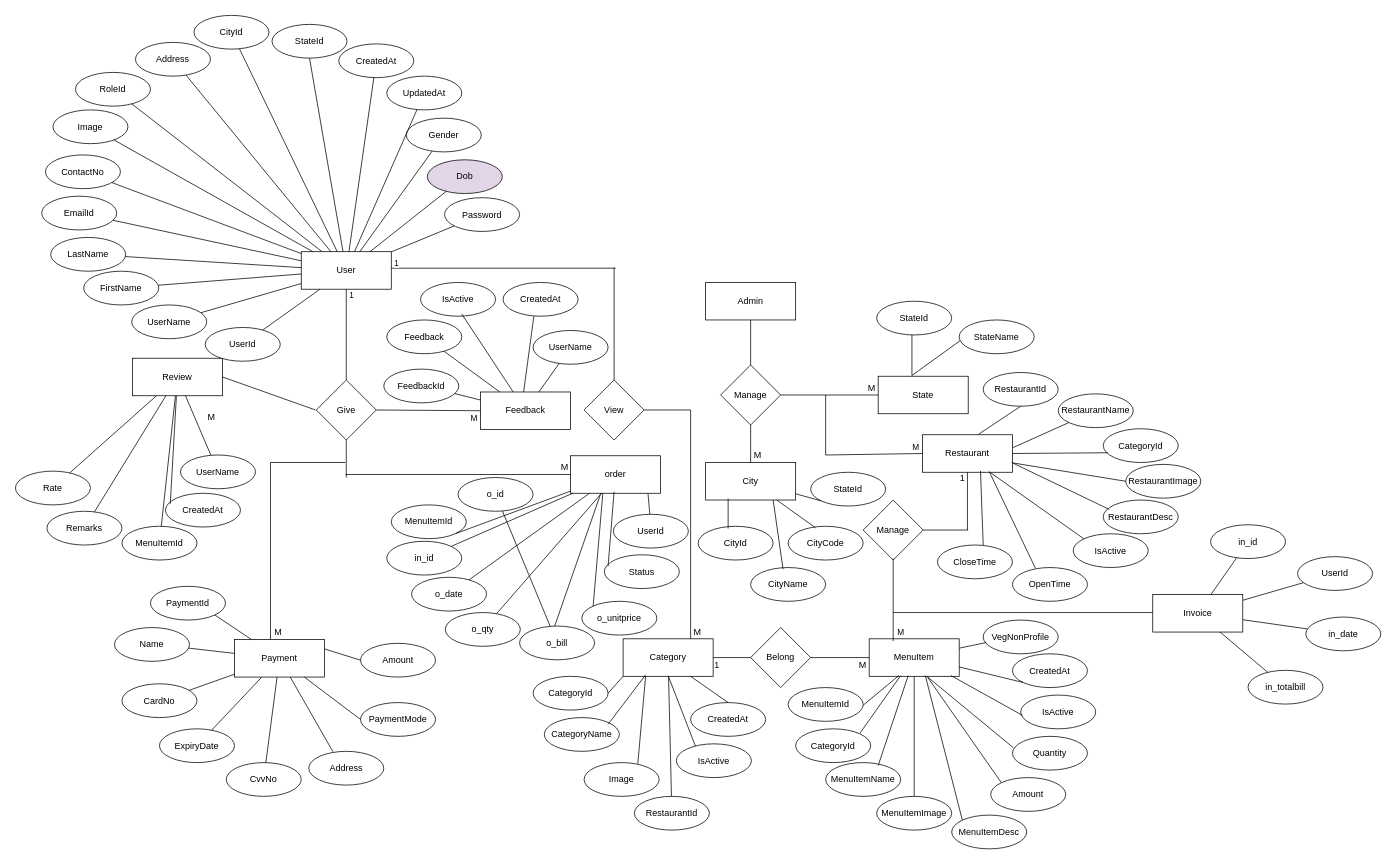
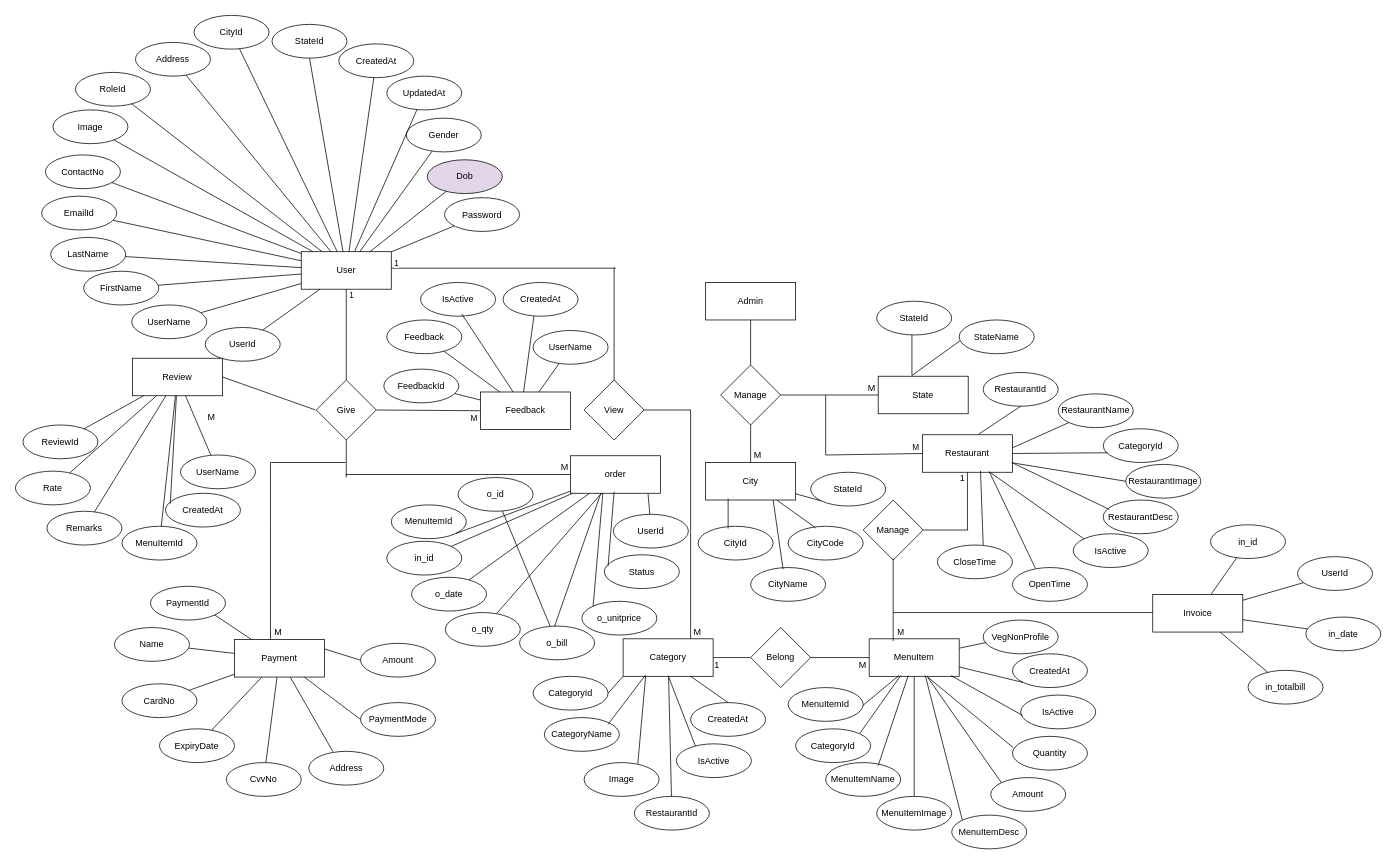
none -> (114, 412)
none -> (60, 442)
